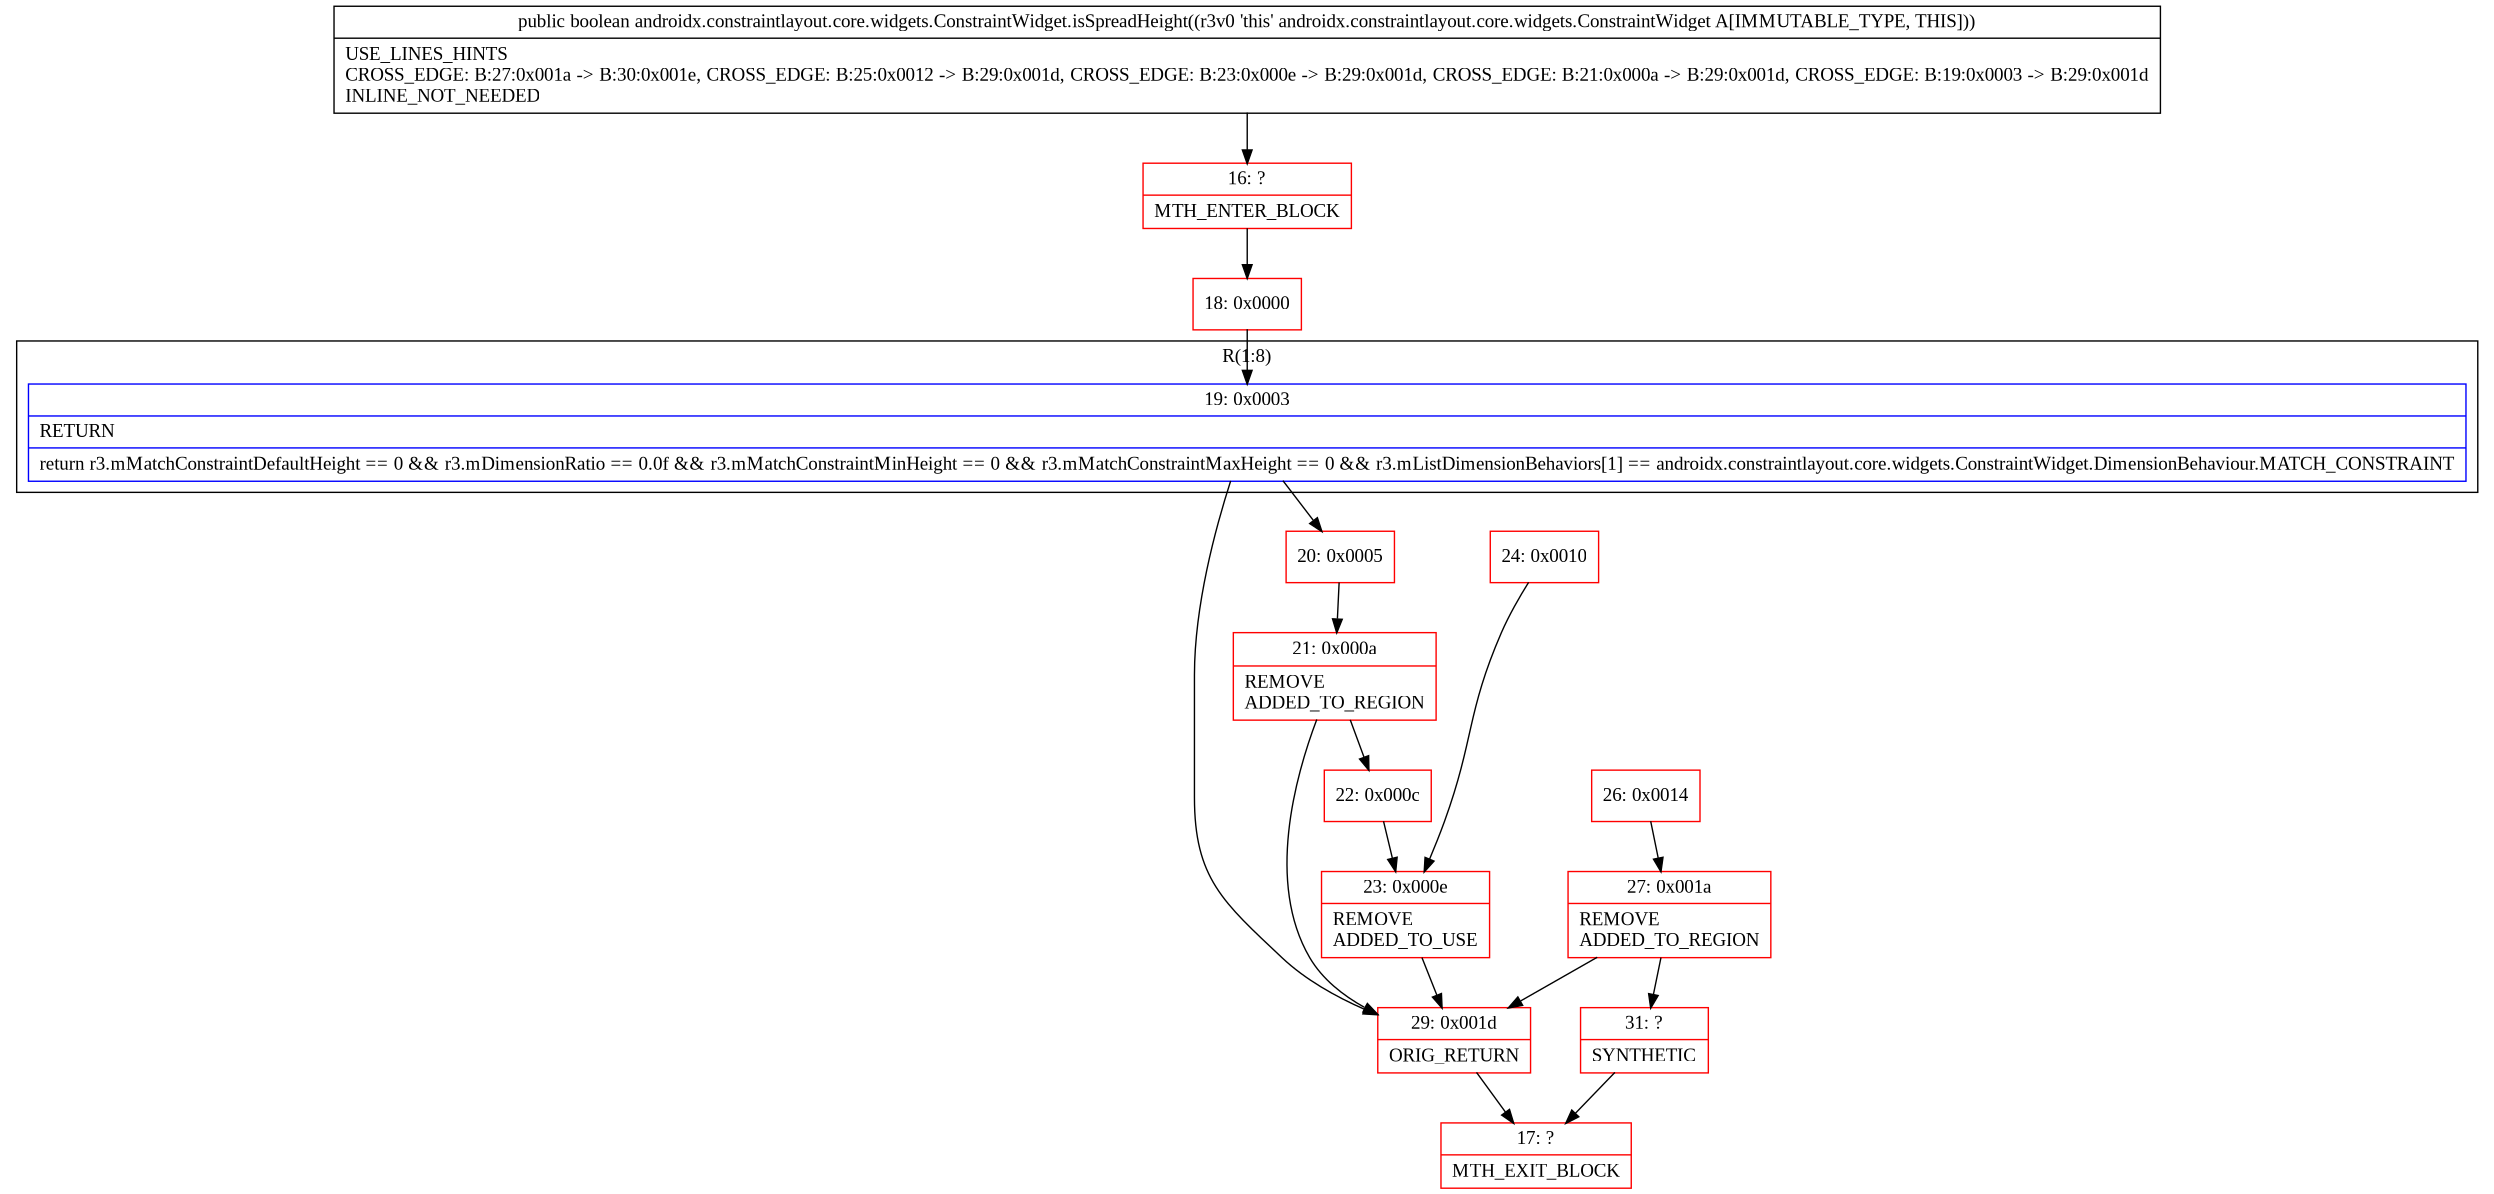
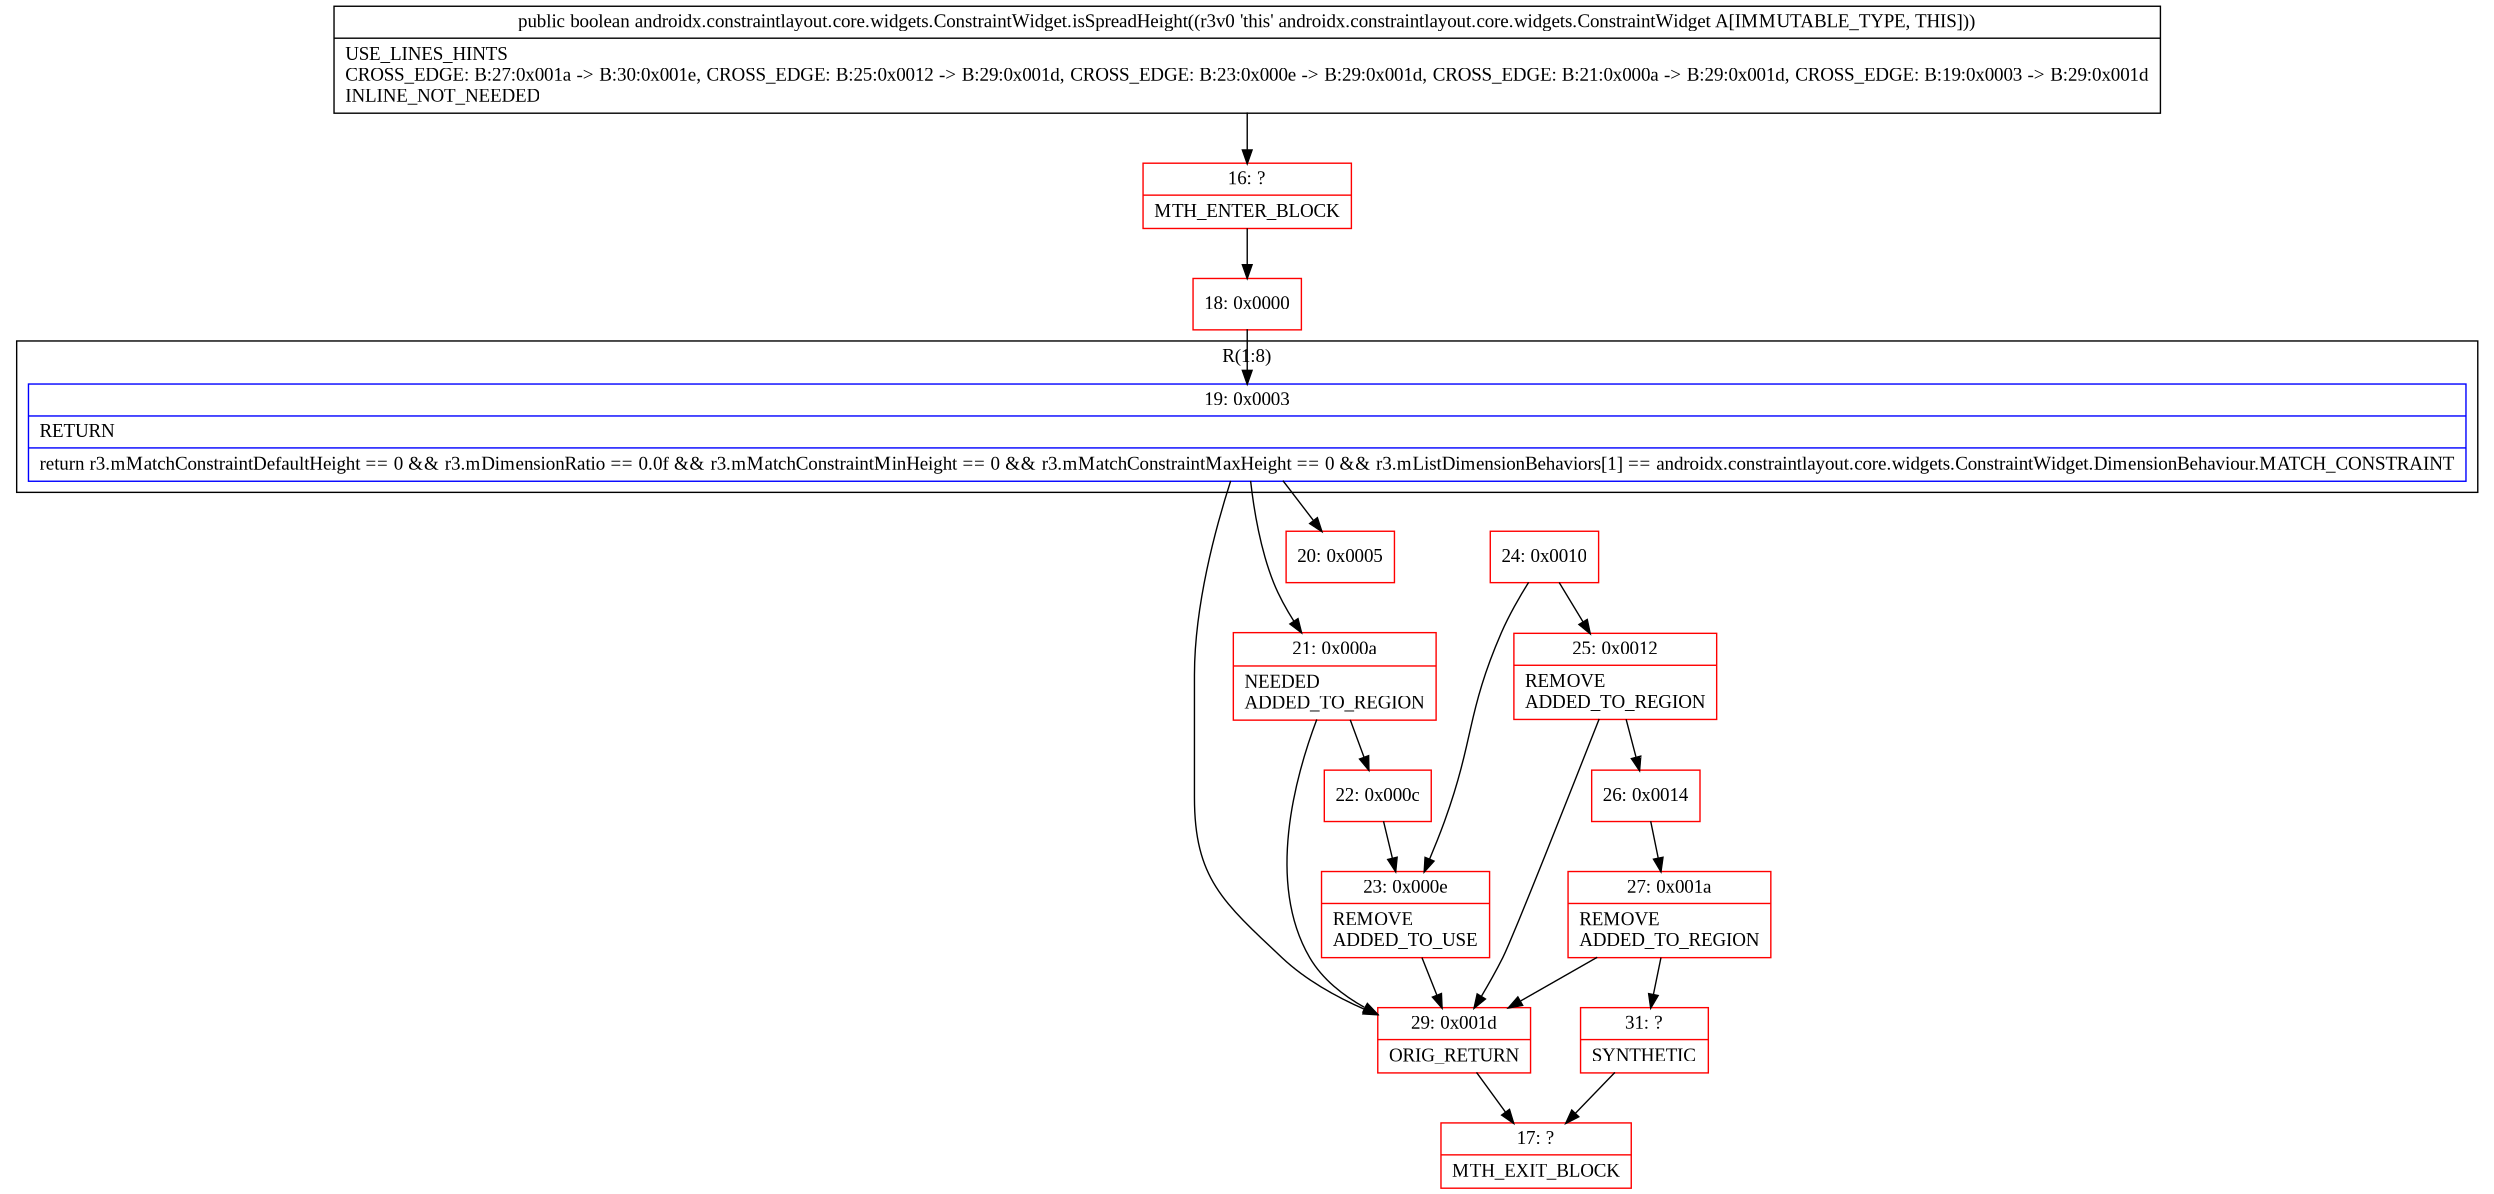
(1338, 601) -> (1264, 554)
none -> (1615, 676)
(1285, 682) -> (1283, 682)
